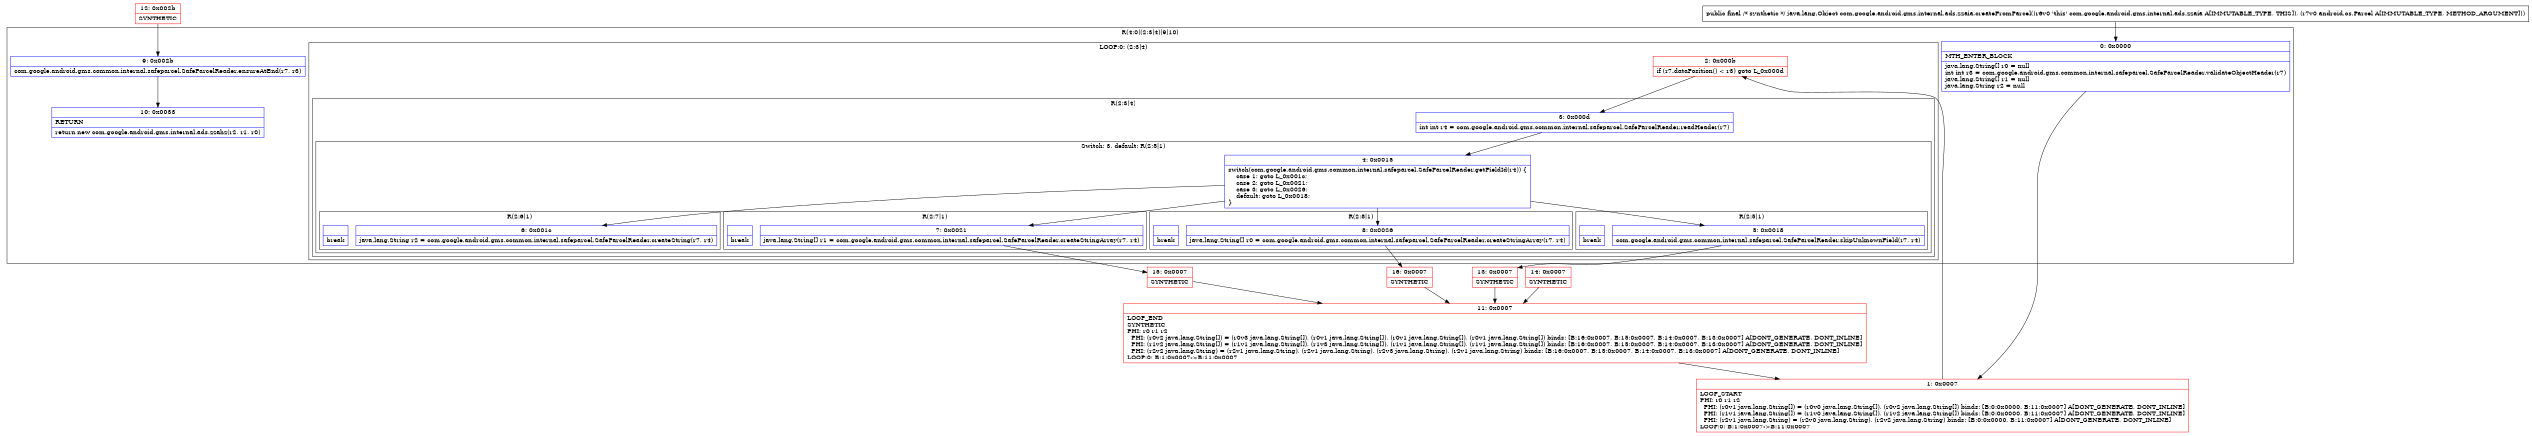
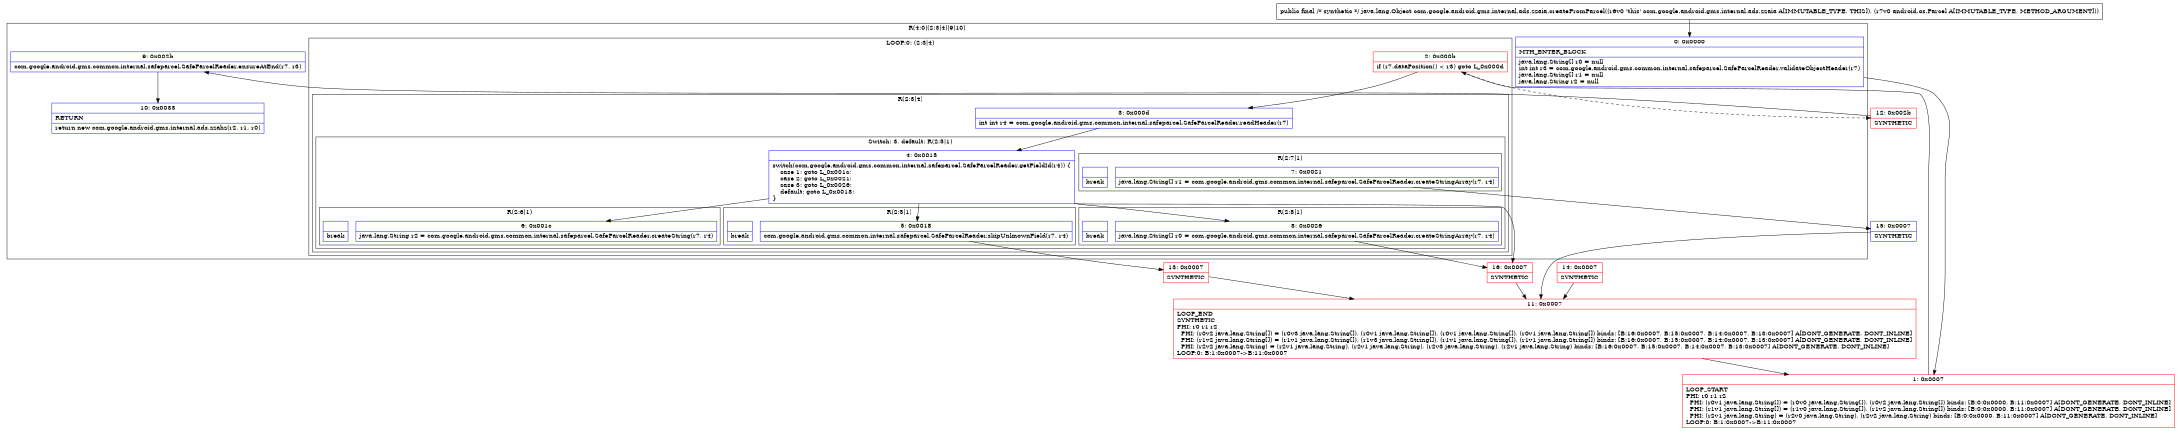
none -> (1662, 109)
(1115, 215) -> (1316, 204)
(1170, 277) -> (1894, 231)
